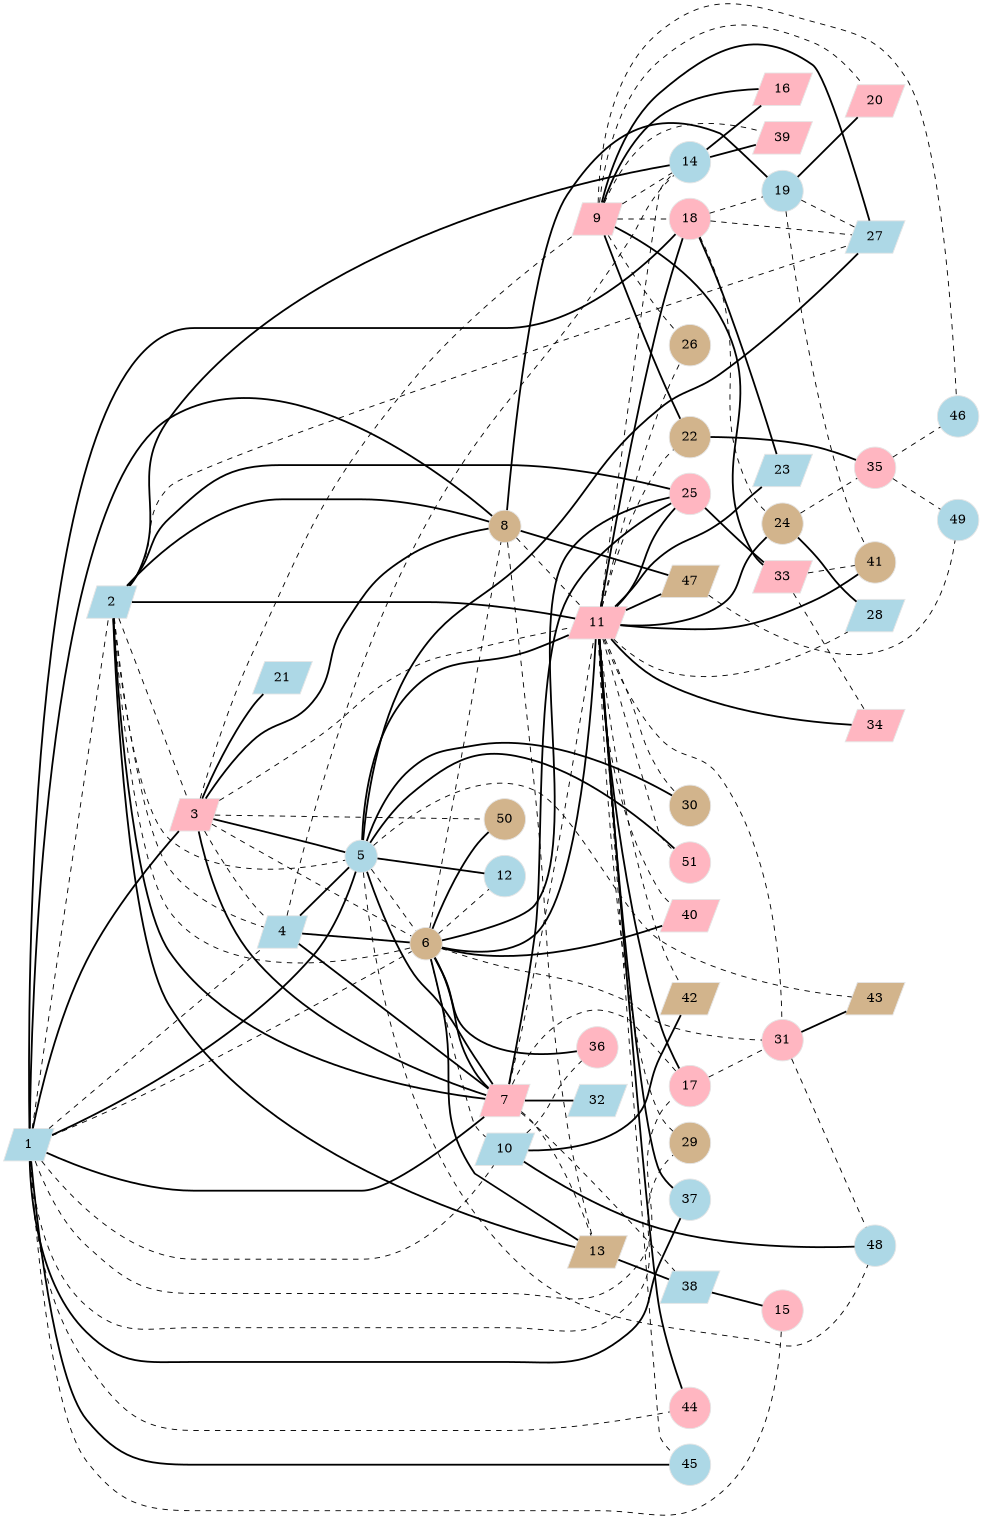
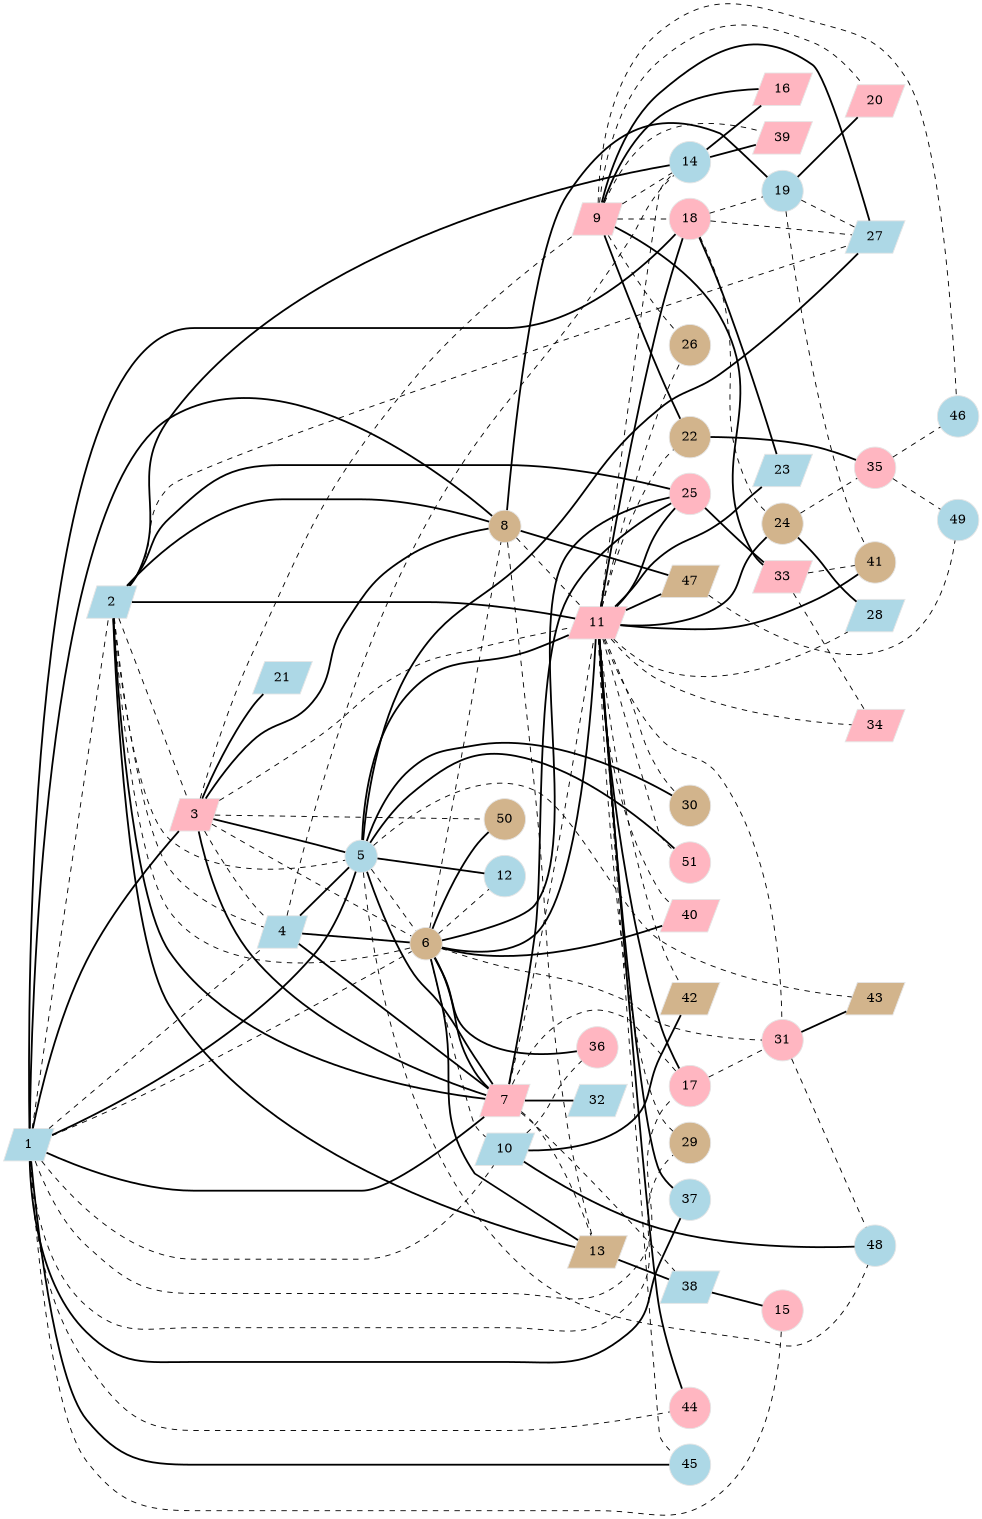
(722, 704) -> (722, 704)
